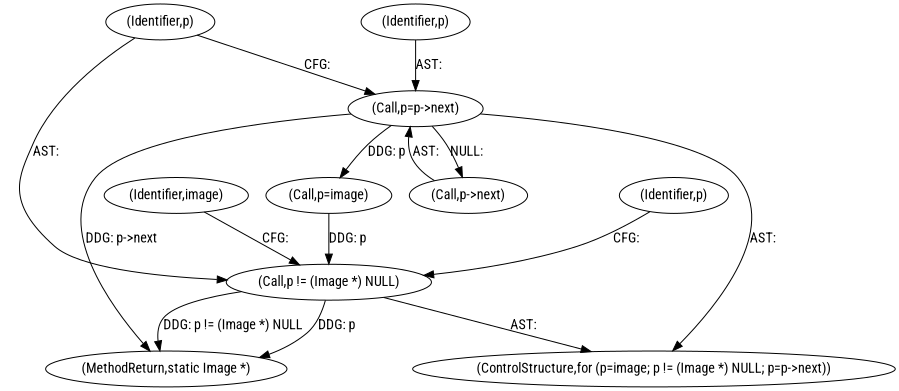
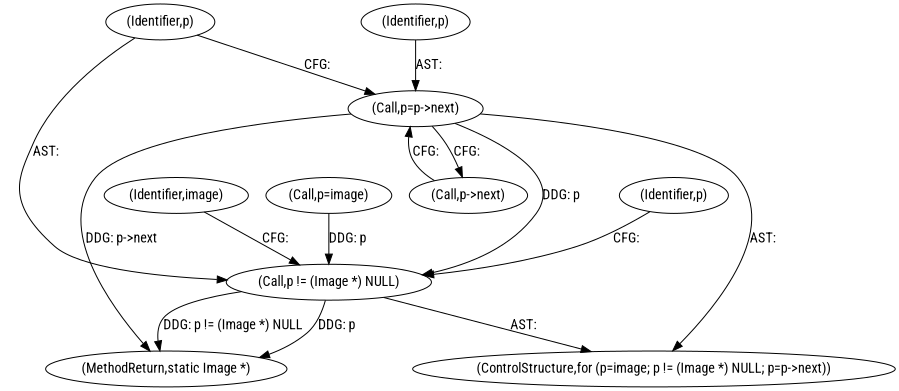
(367, 146) -> (540, 206)
(428, 152) -> (428, 152)
(468, 152) -> (468, 152)
